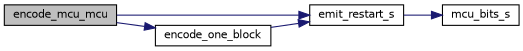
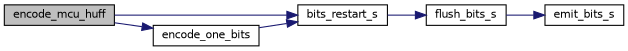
(60, 15) -> (59, 15)
(357, 15) -> (343, 15)
(481, 15) -> (466, 15)
none -> (584, 15)
(213, 36) -> (206, 36)
